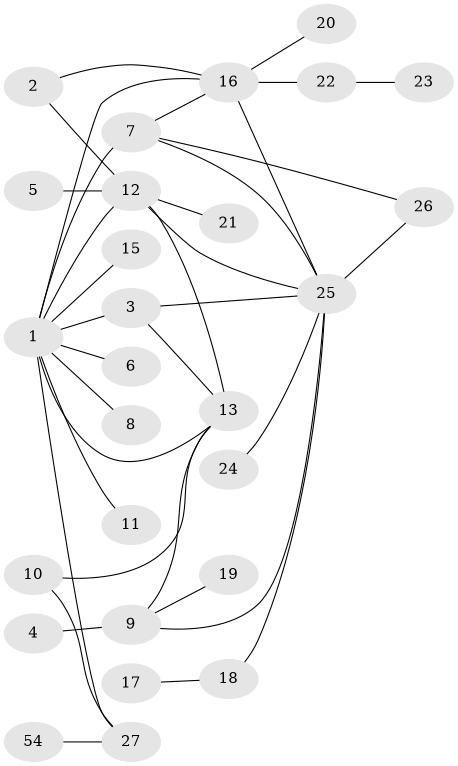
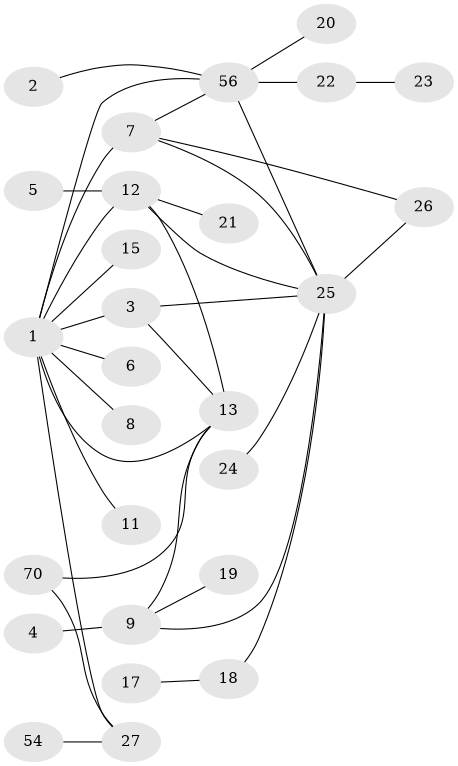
(229, 82) -> (229, 82)
(82, 139) -> none
(34, 575) -> (34, 575)
